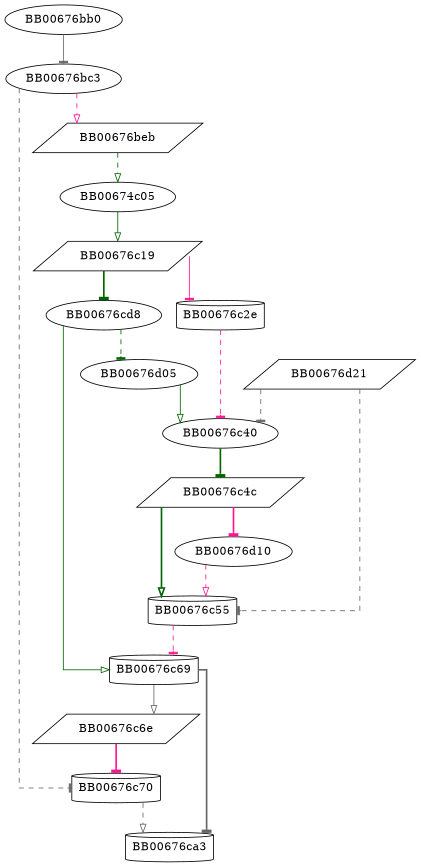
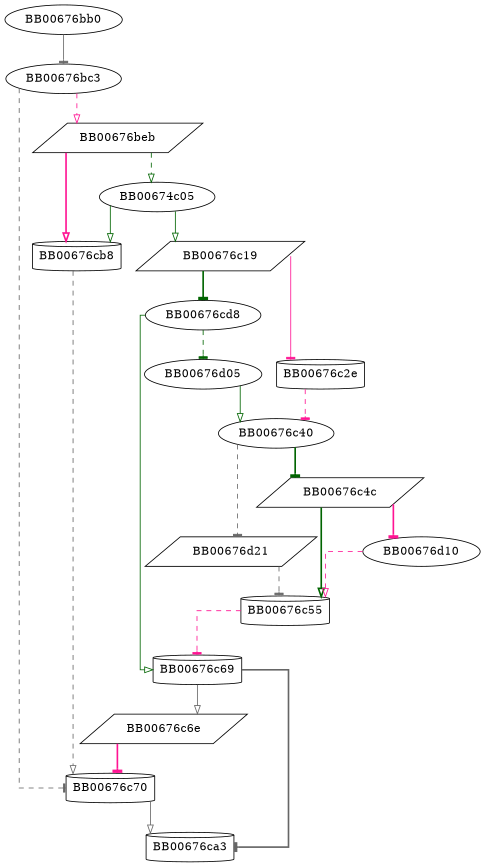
none -> (77, 256)
(261, 404) -> (238, 489)
(143, 814) -> (150, 813)
